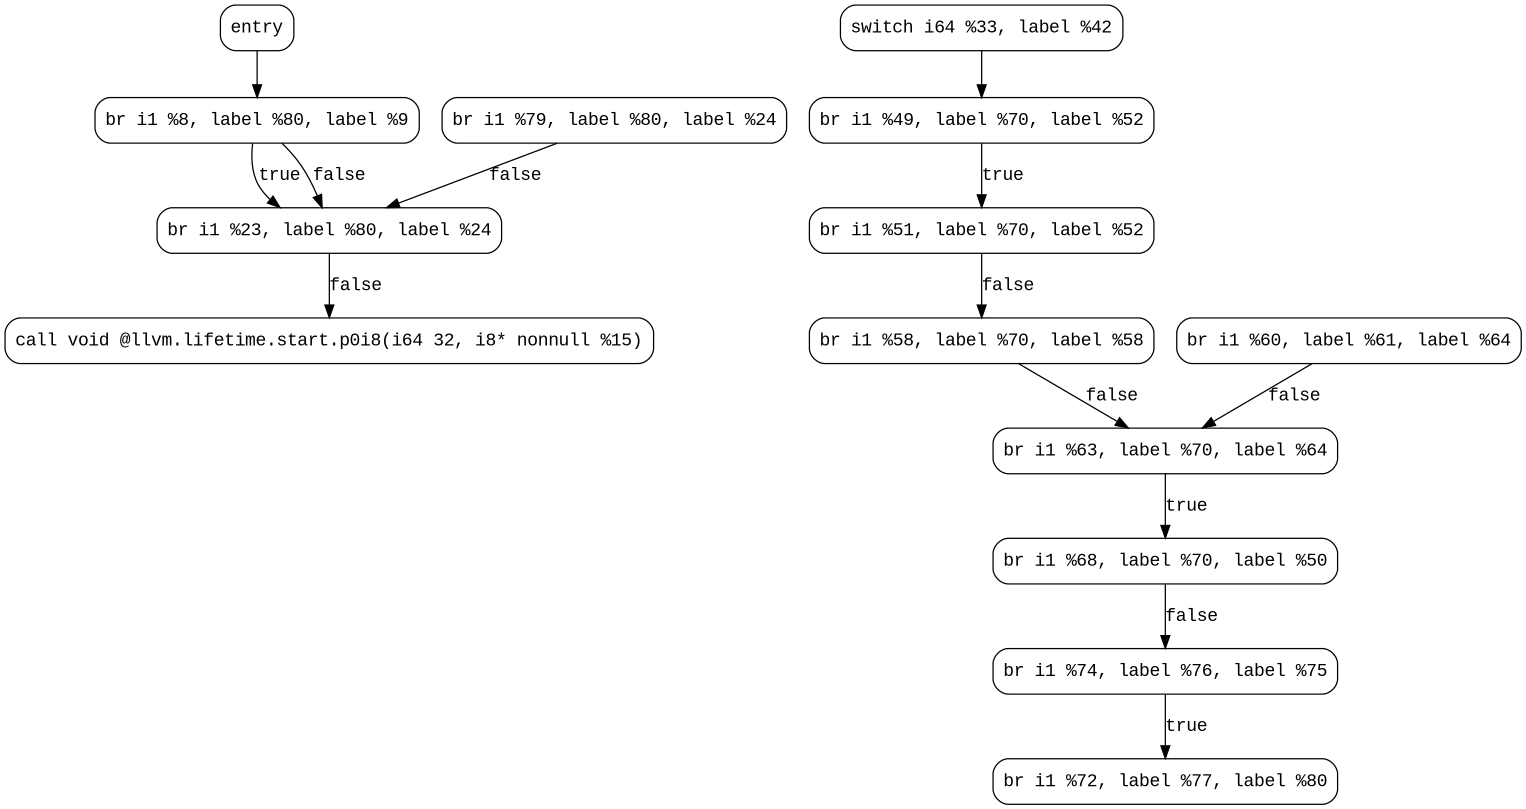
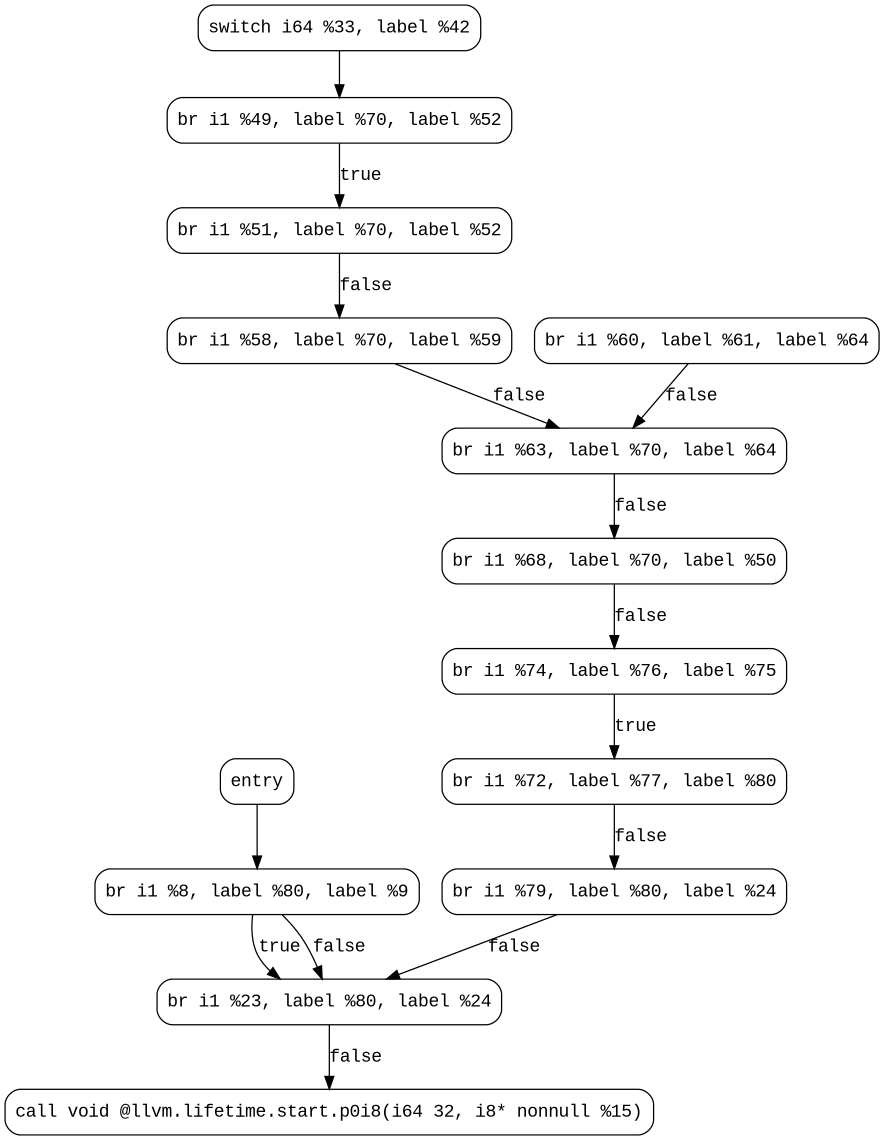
(982, 341) -> (339, 341)
(1187, 506) -> (641, 506)
none -> (614, 830)
